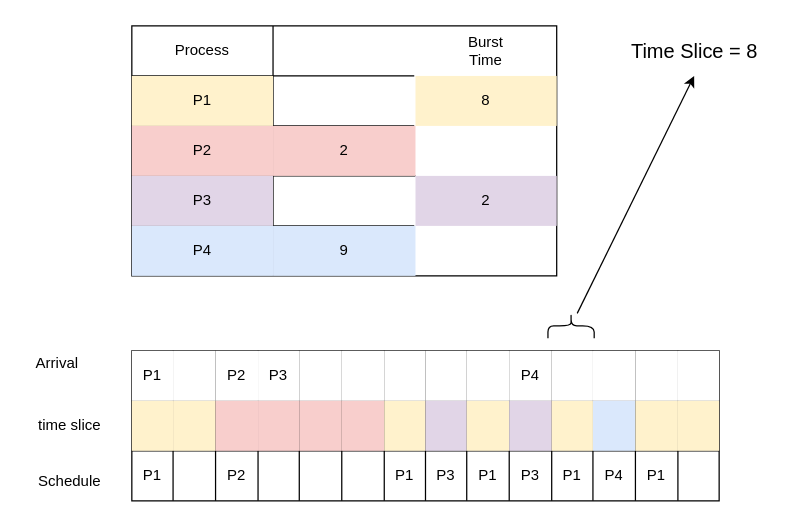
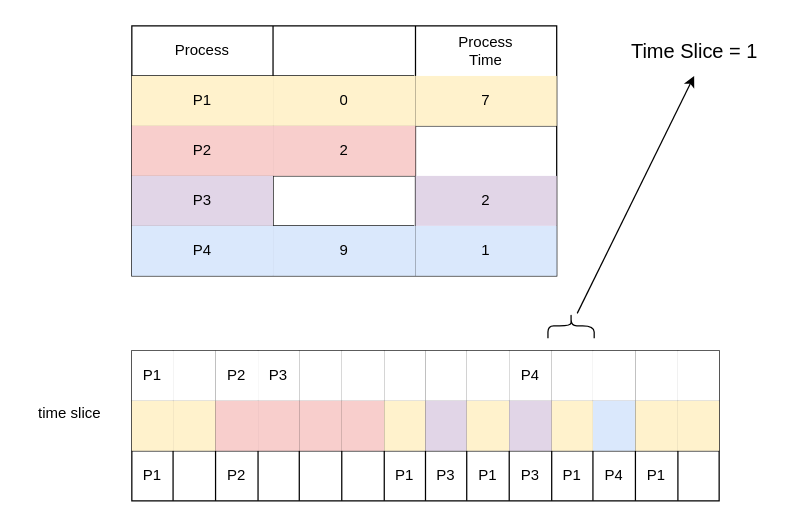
(486, 51) -> (486, 51)
(695, 51) -> (695, 51)
none -> (344, 101)
(486, 101) -> (486, 101)
none -> (486, 251)
(57, 363) -> none
(69, 426) -> (69, 413)
(69, 482) -> none
